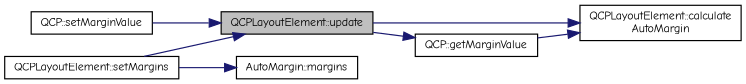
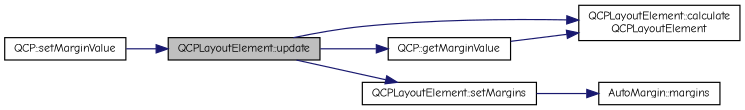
(661, 23) -> (659, 23)
(189, 47) -> (341, 70)
